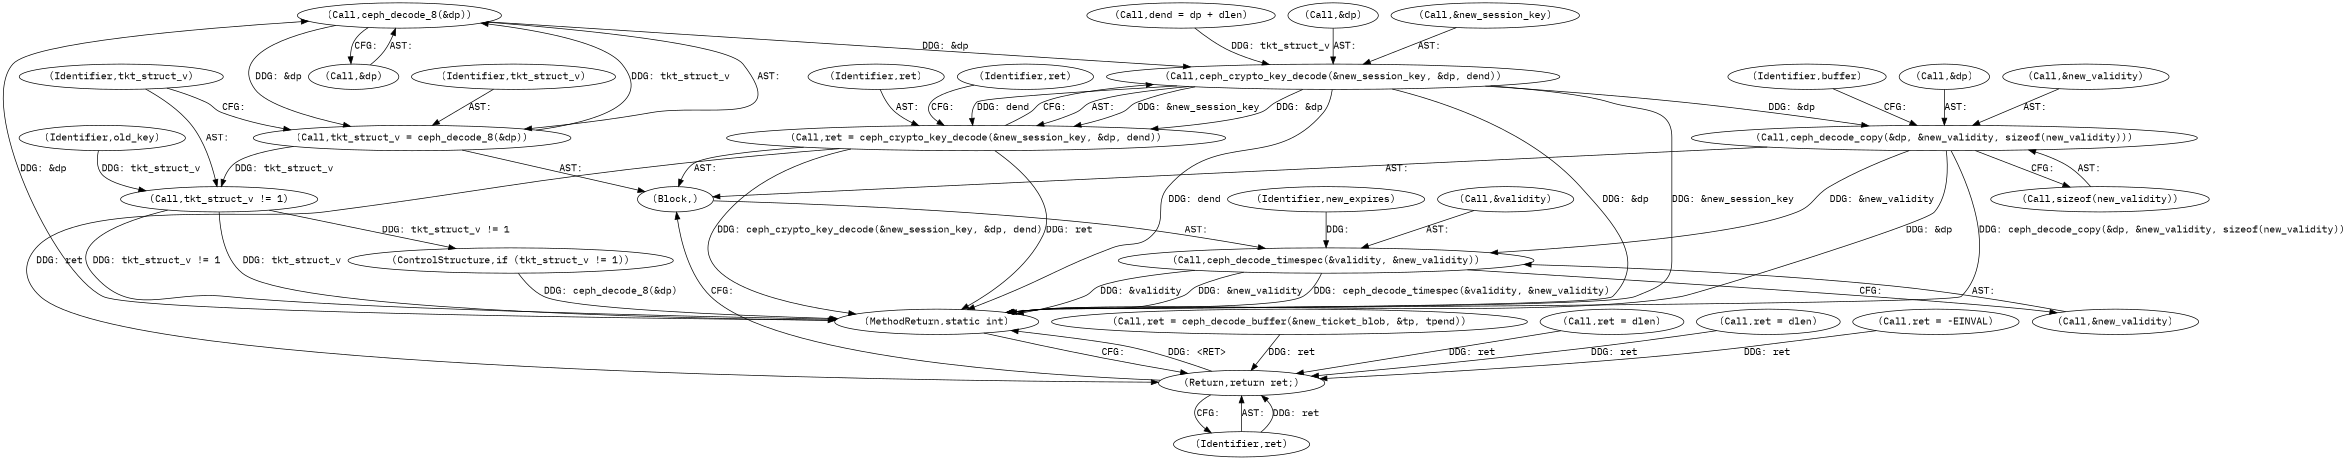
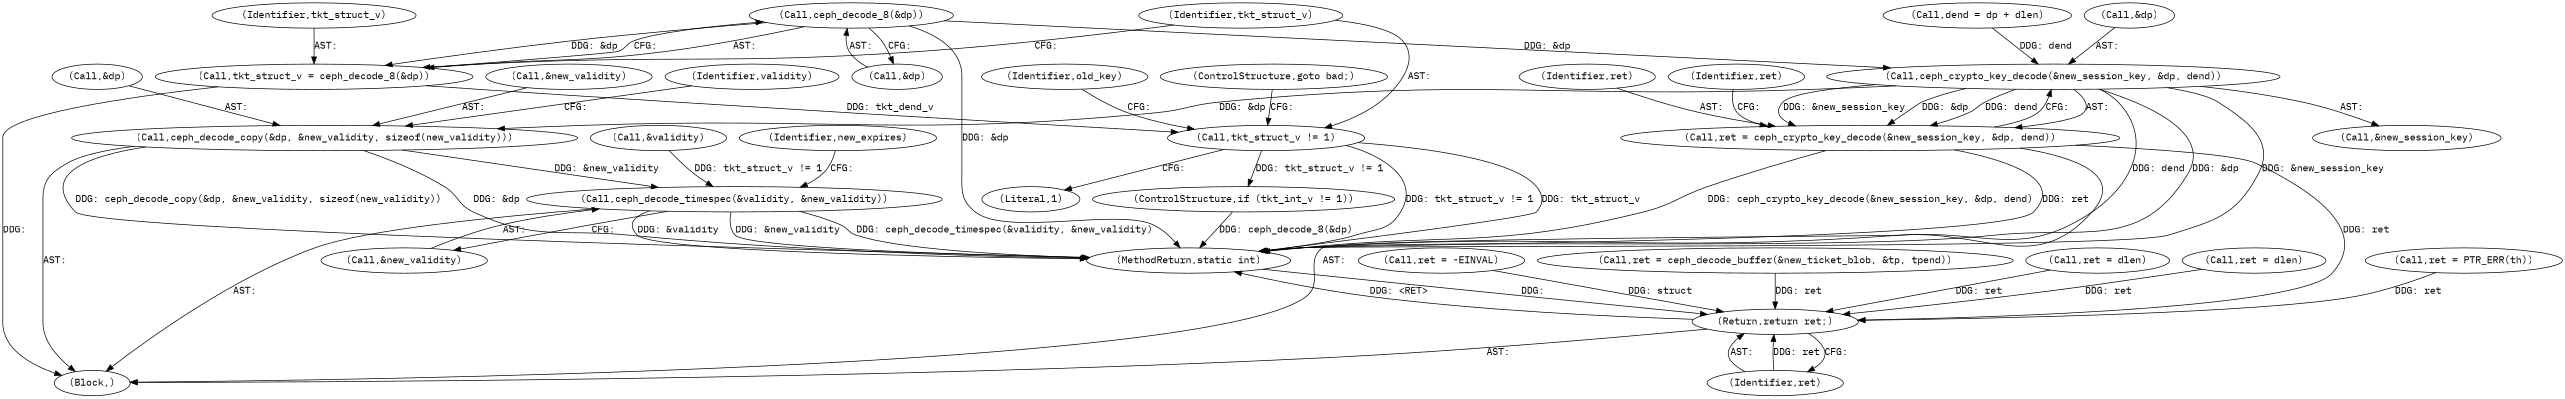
(1413, 45) -> (2288, 99)
(1281, 46) -> (2046, 46)
(681, 77) -> (649, 46)
none -> (1274, 77)
(1807, 77) -> (752, 77)
(151, 169) -> (1142, 107)
(284, 169) -> (890, 107)
(574, 169) -> (18, 230)
none -> (1031, 199)
(2100, 199) -> none
(987, 214) -> (338, 241)
(1341, 230) -> (845, 169)
(1441, 230) -> (758, 169)
(511, 261) -> (1244, 199)
none -> (2464, 261)
(725, 291) -> (1501, 352)
(191, 306) -> (972, 209)
(1116, 352) -> (1536, 291)
(1767, 352) -> (1660, 291)
